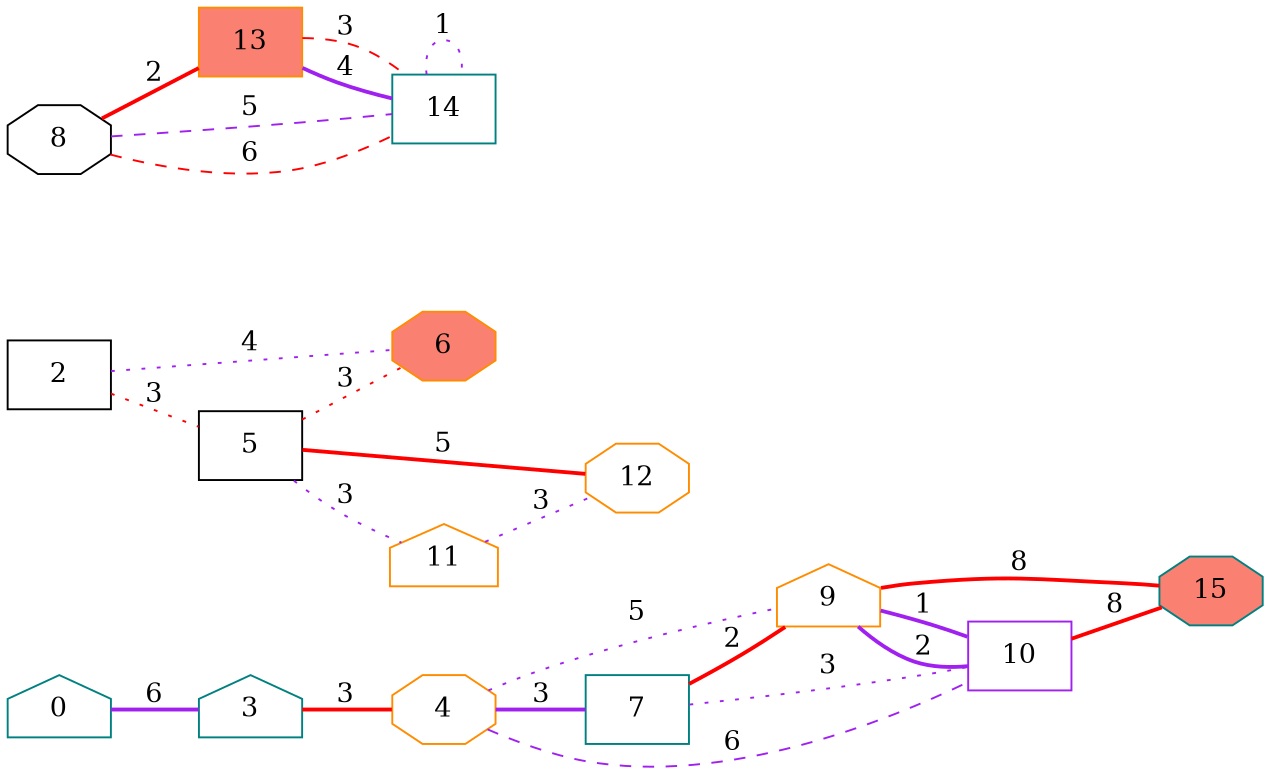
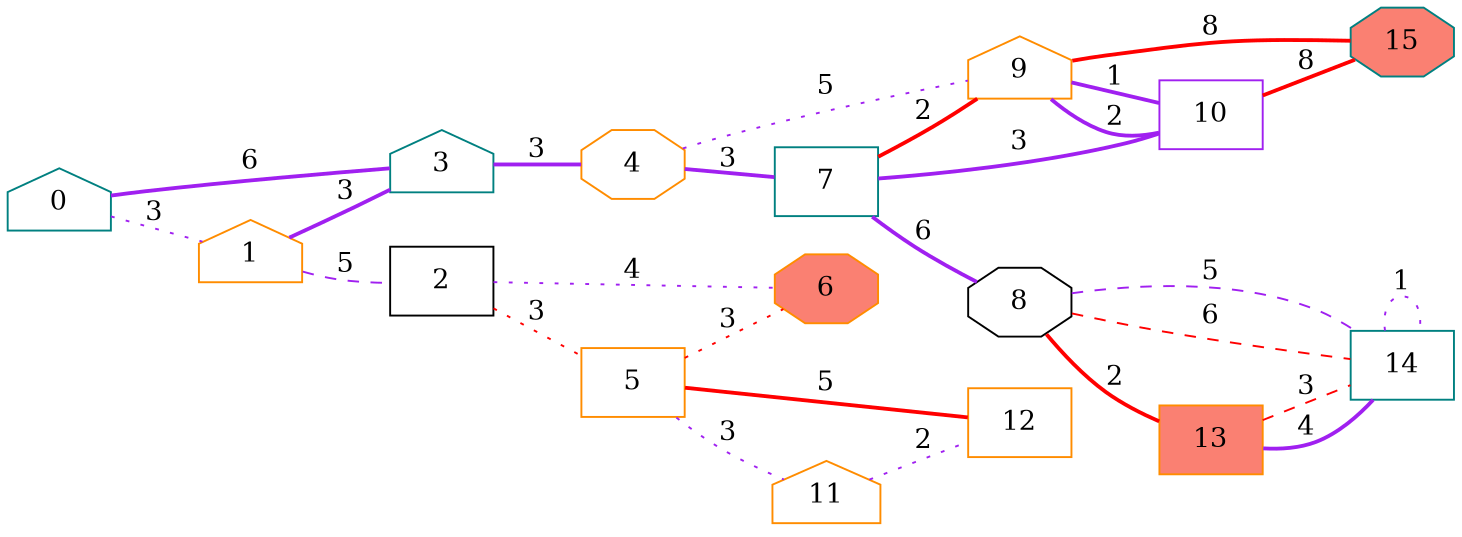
none -> (923, 252)
none -> (251, 254)
(251, 446) -> (633, 382)
(637, 478) -> (1020, 423)
(542, 502) -> (924, 441)
(829, 688) -> (1020, 163)
(347, 710) -> (537, 164)
(731, 760) -> none
